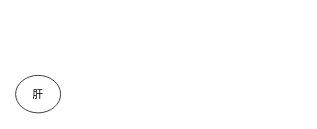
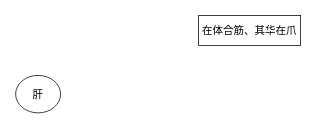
none -> (249, 30)
